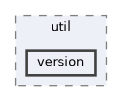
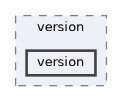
(61, 28) -> (61, 28)
